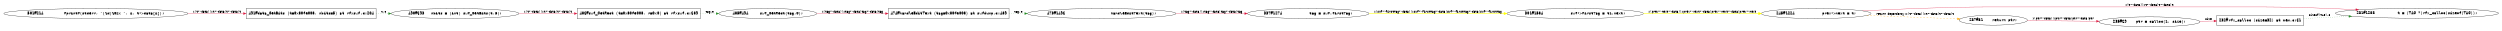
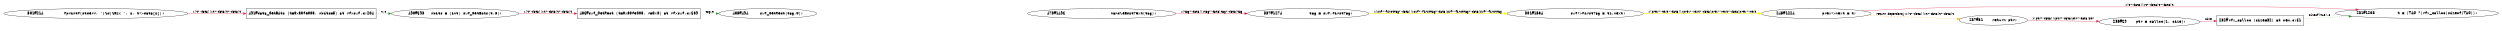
(949, 14) -> none
